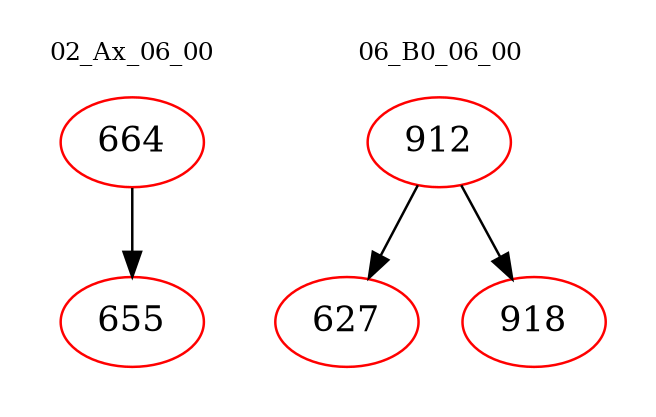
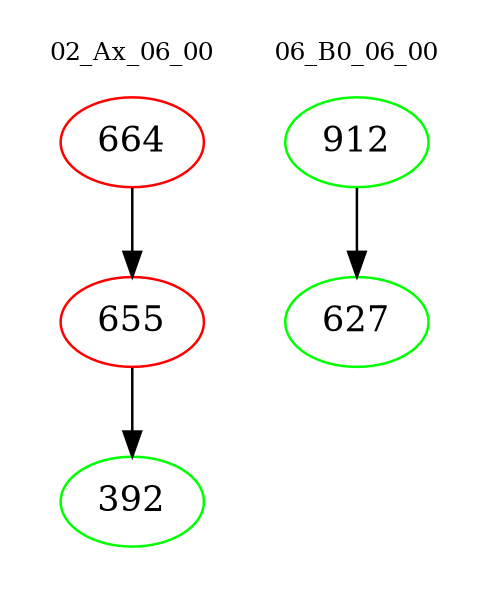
(439, 142) -> (357, 142)
(347, 322) -> (357, 322)
(534, 322) -> none
none -> (132, 502)
